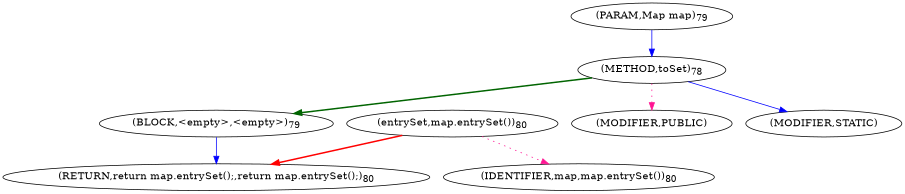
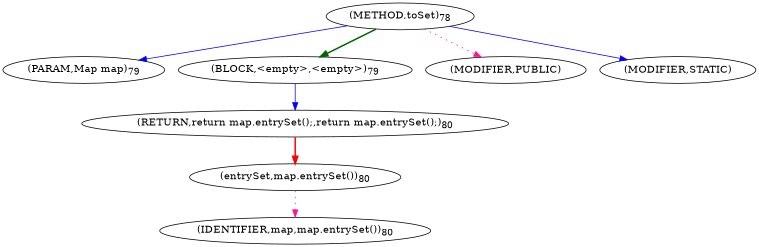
(652, 40) -> (247, 42)
(341, 149) -> (295, 147)
